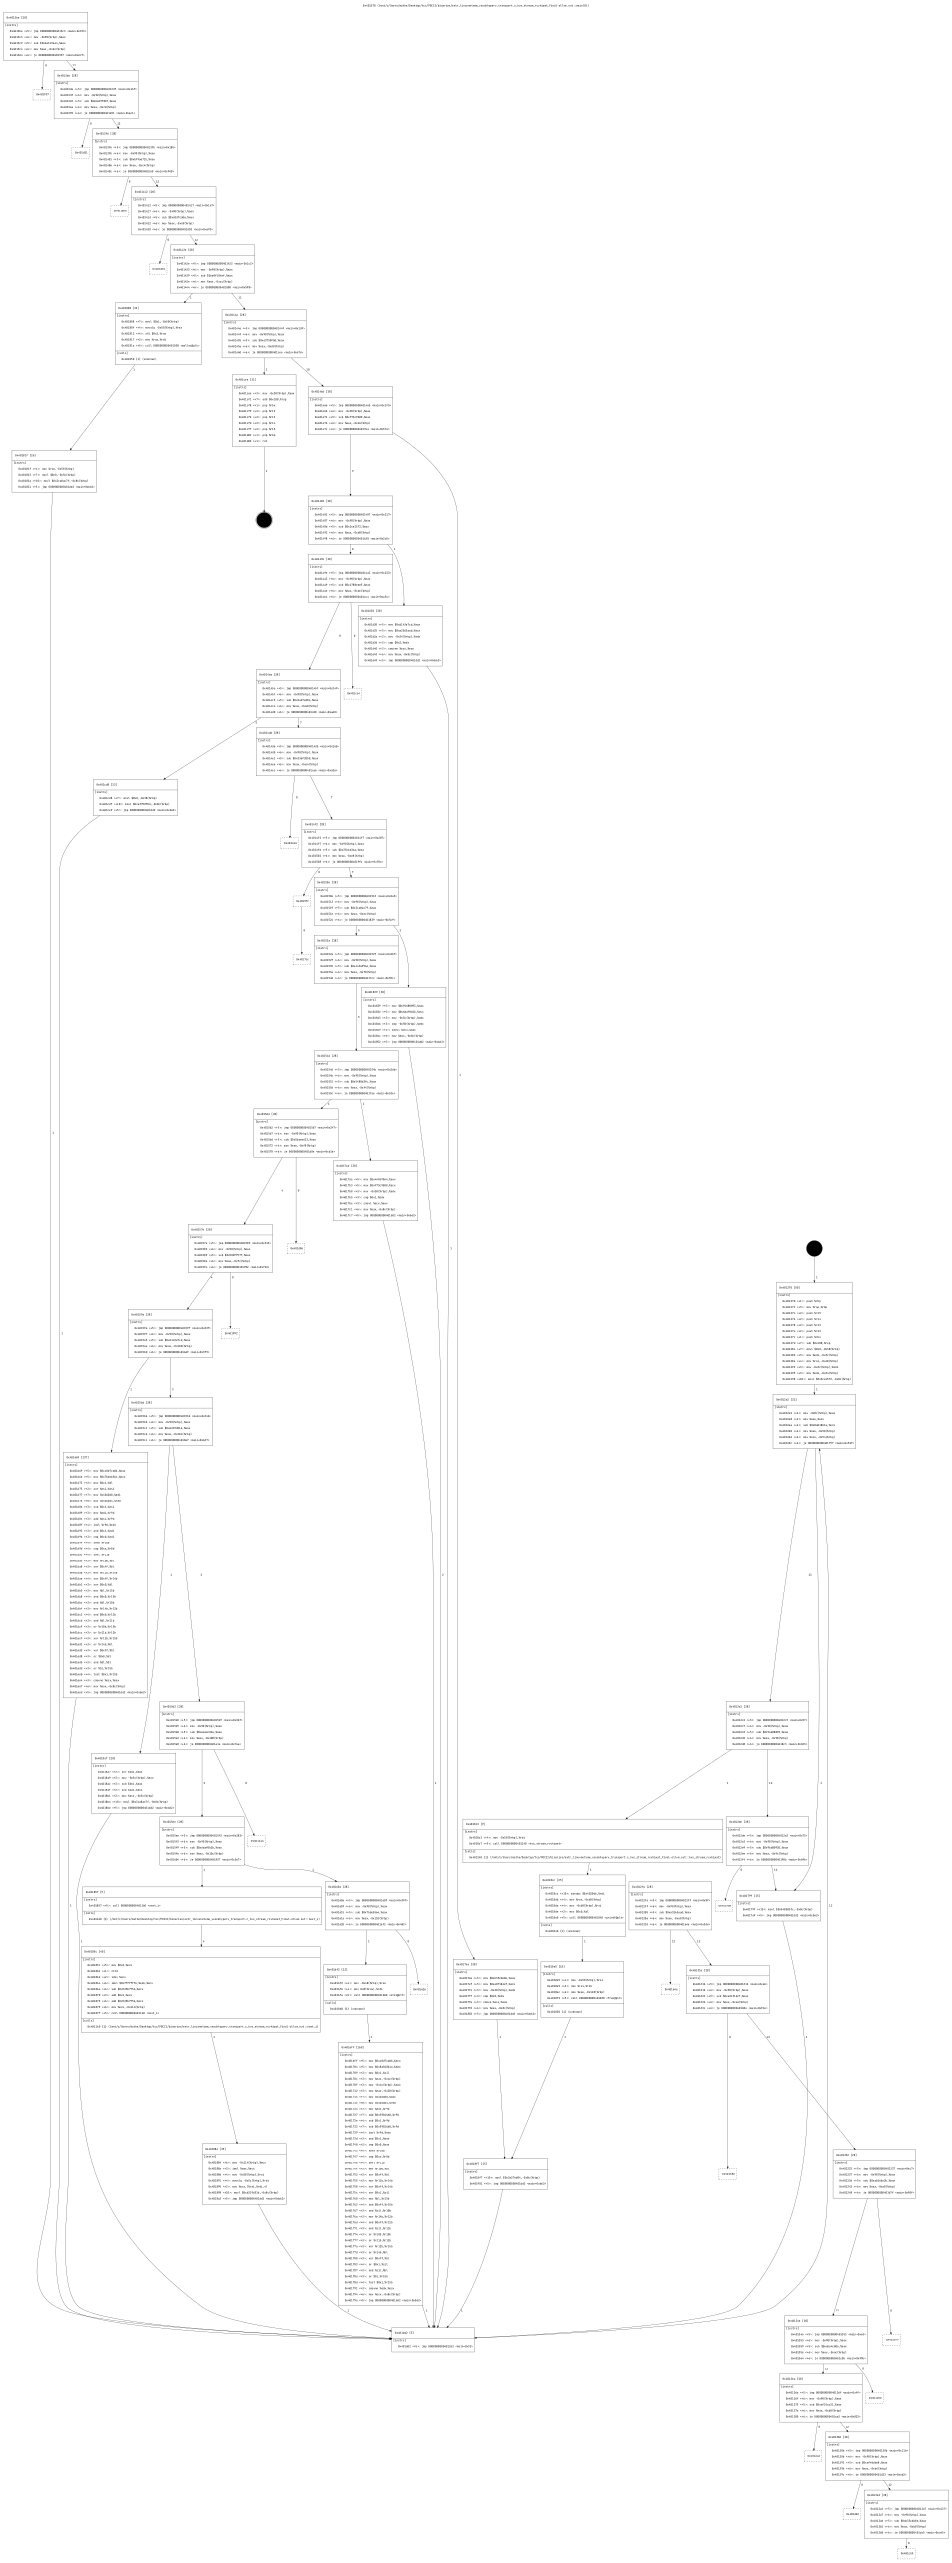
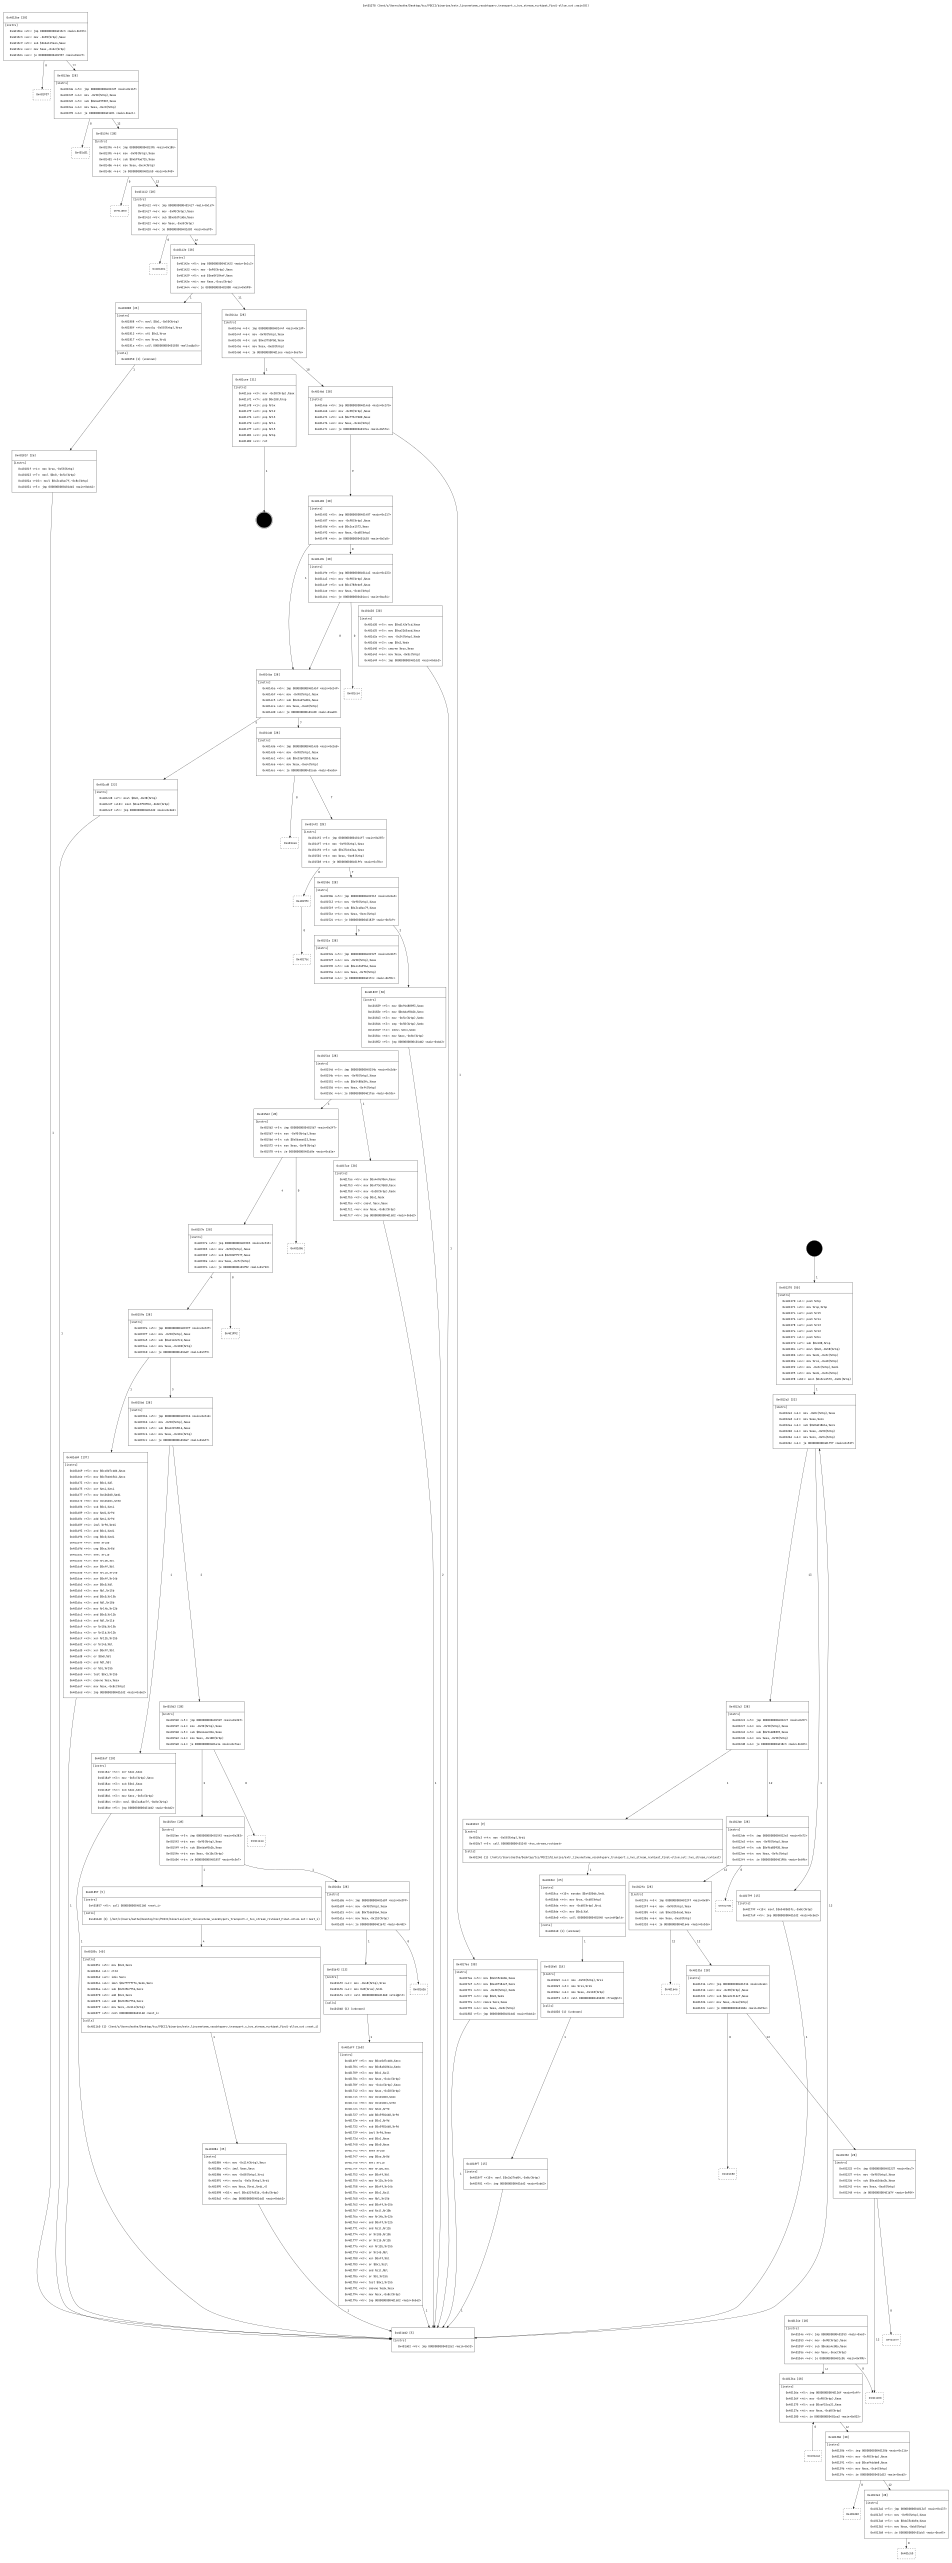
(401, 572) -> (290, 604)
(356, 1016) -> none
(774, 1877) -> (717, 1873)
(501, 2088) -> (454, 2172)
(850, 2256) -> (874, 2294)
(816, 2435) -> (812, 2437)
